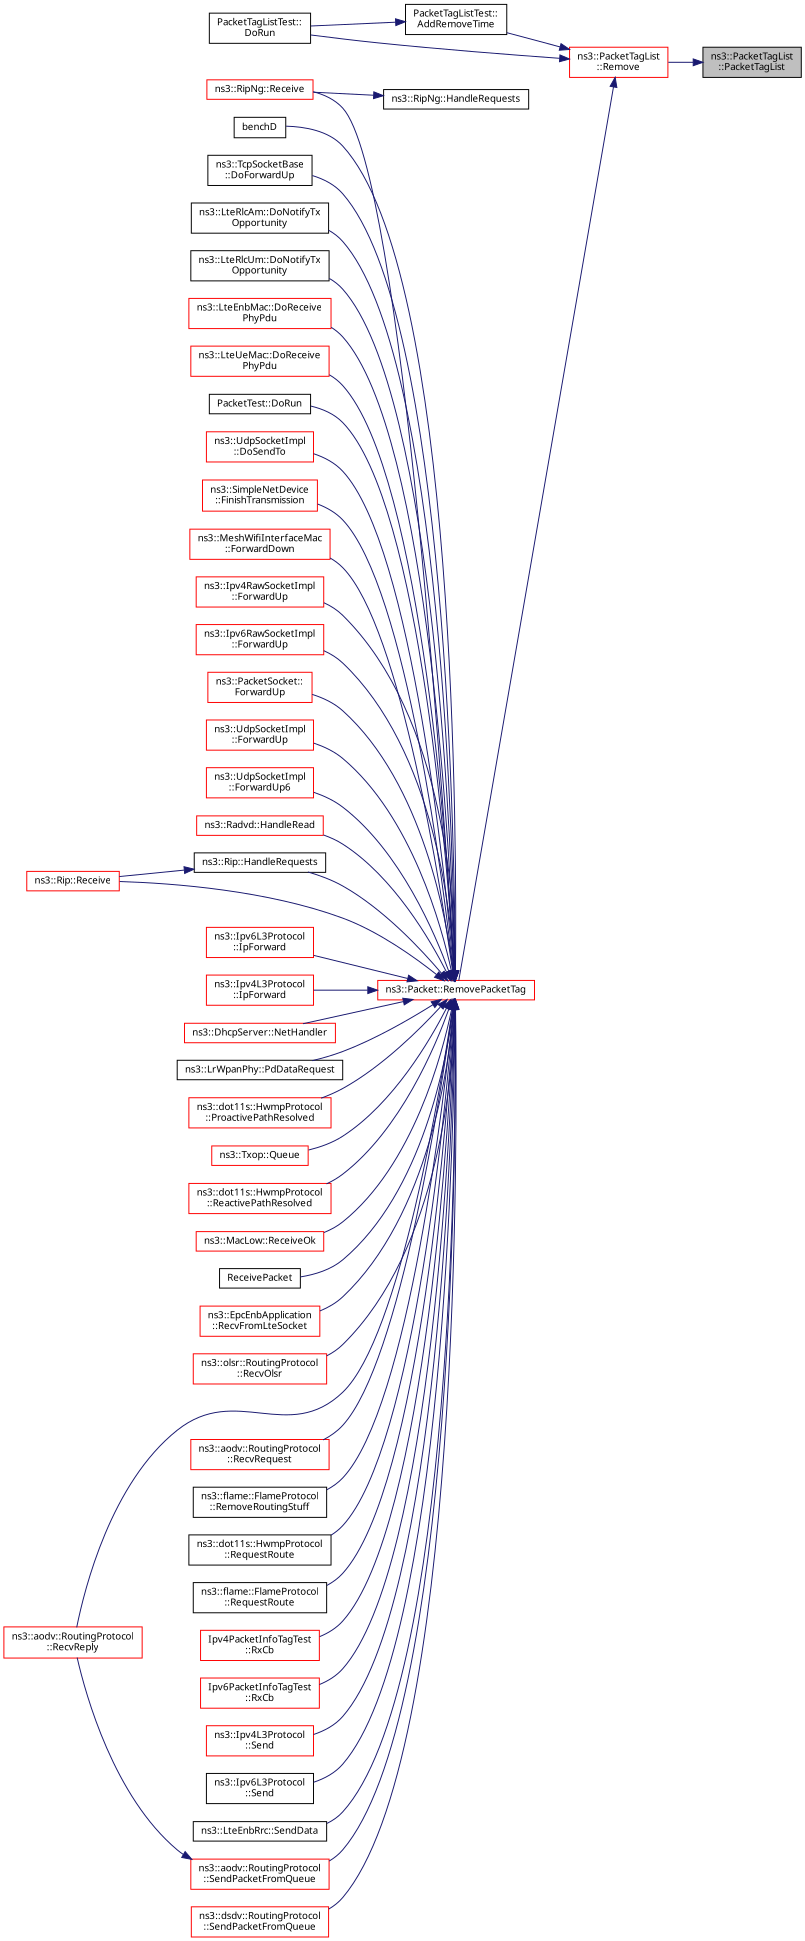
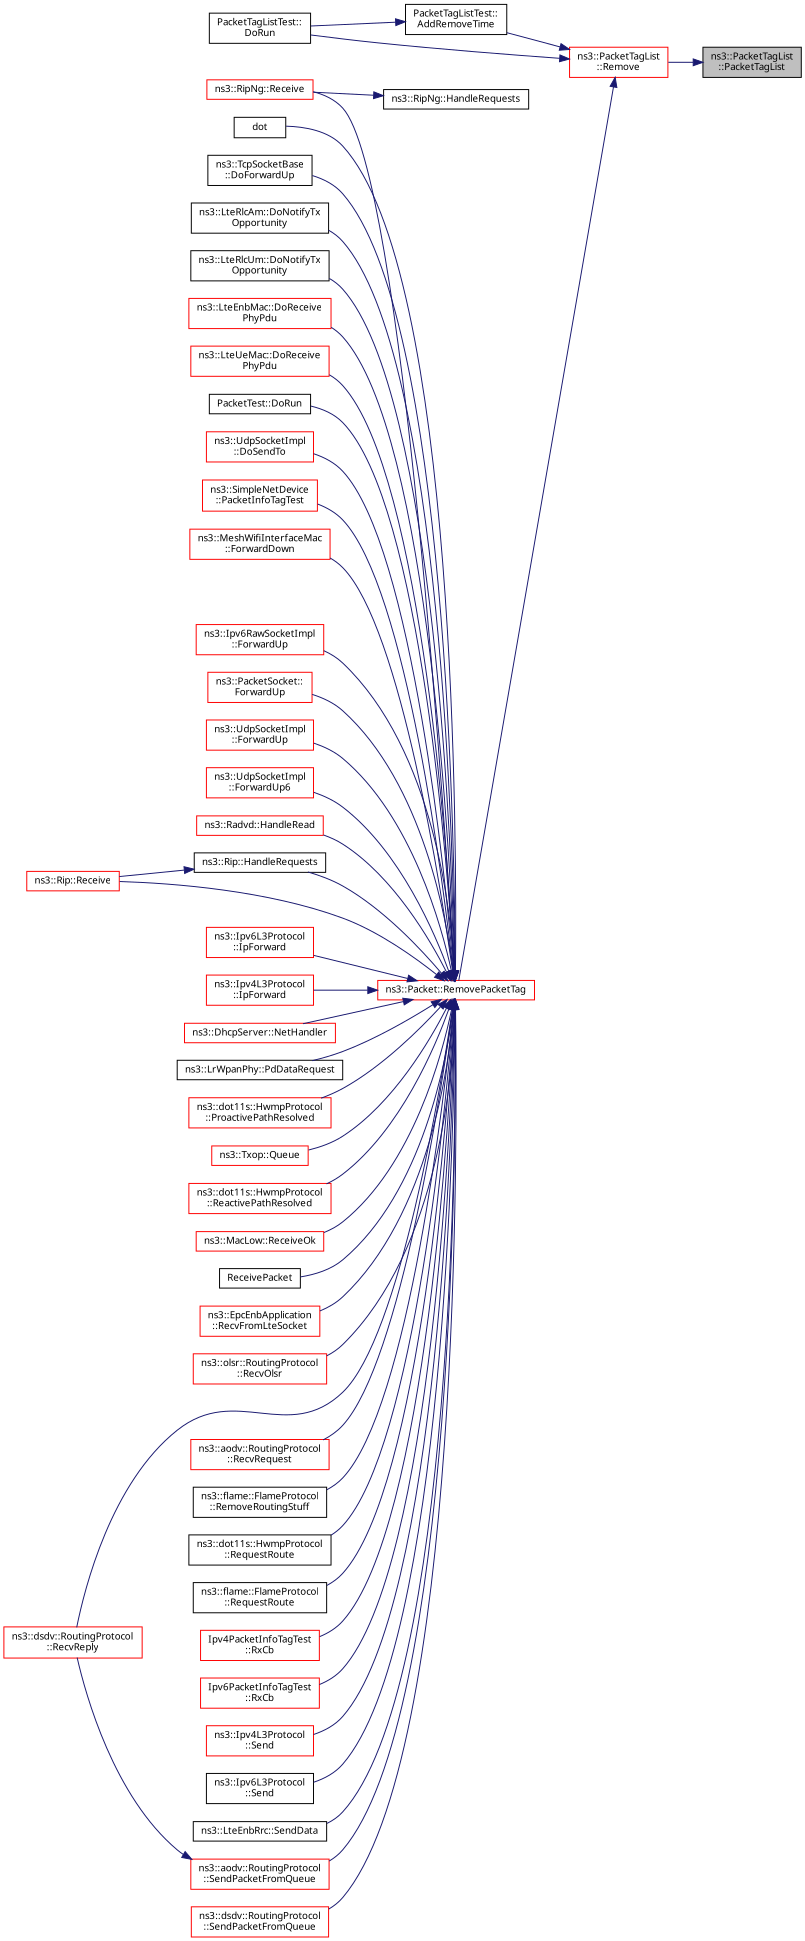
(260, 128) -> (260, 128)
(260, 496) -> (260, 496)
(260, 592) -> none
(73, 1642) -> (73, 1642)
